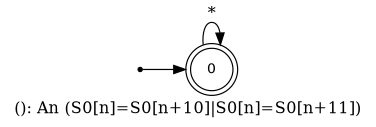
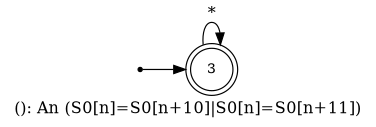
(212, 69) -> (212, 69)
